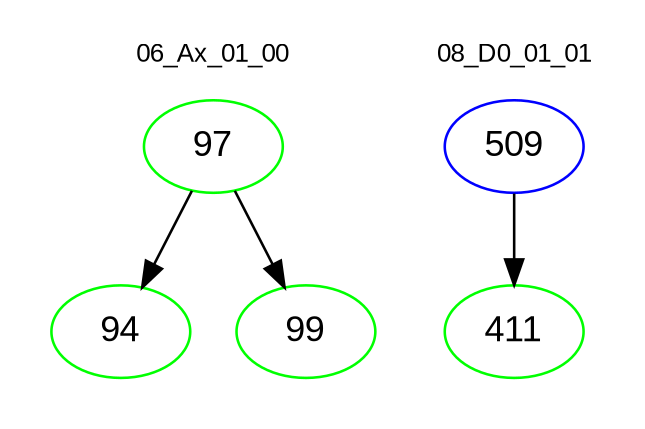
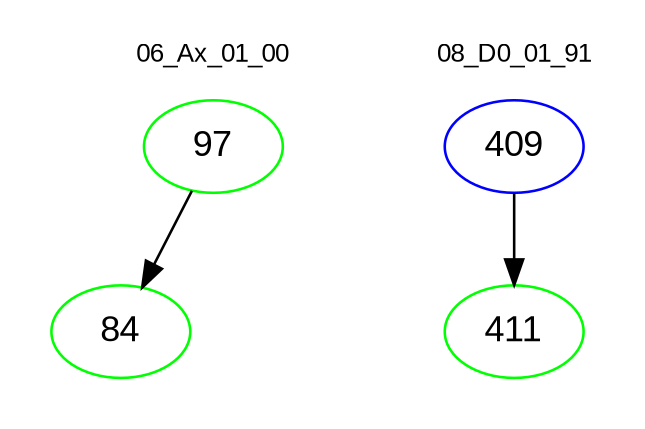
(515, 55) -> (515, 55)
(514, 147) -> (514, 147)
(121, 332) -> (121, 332)
(306, 332) -> none
